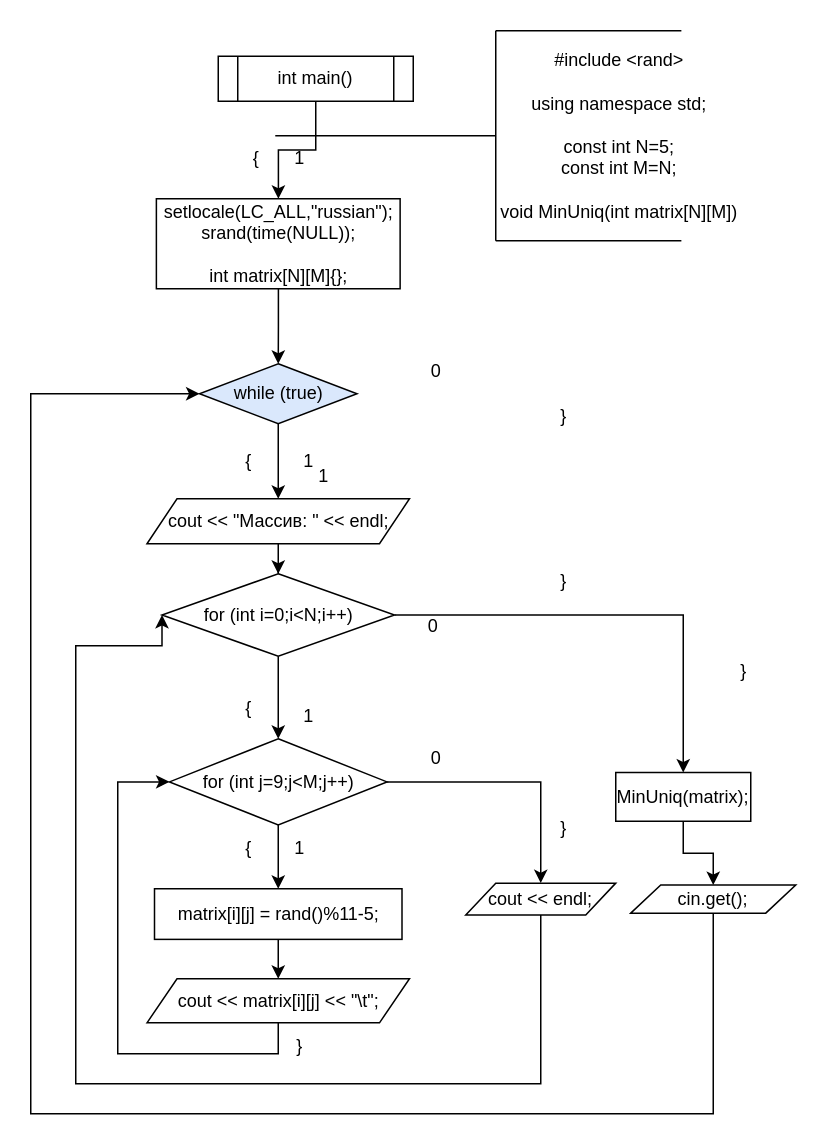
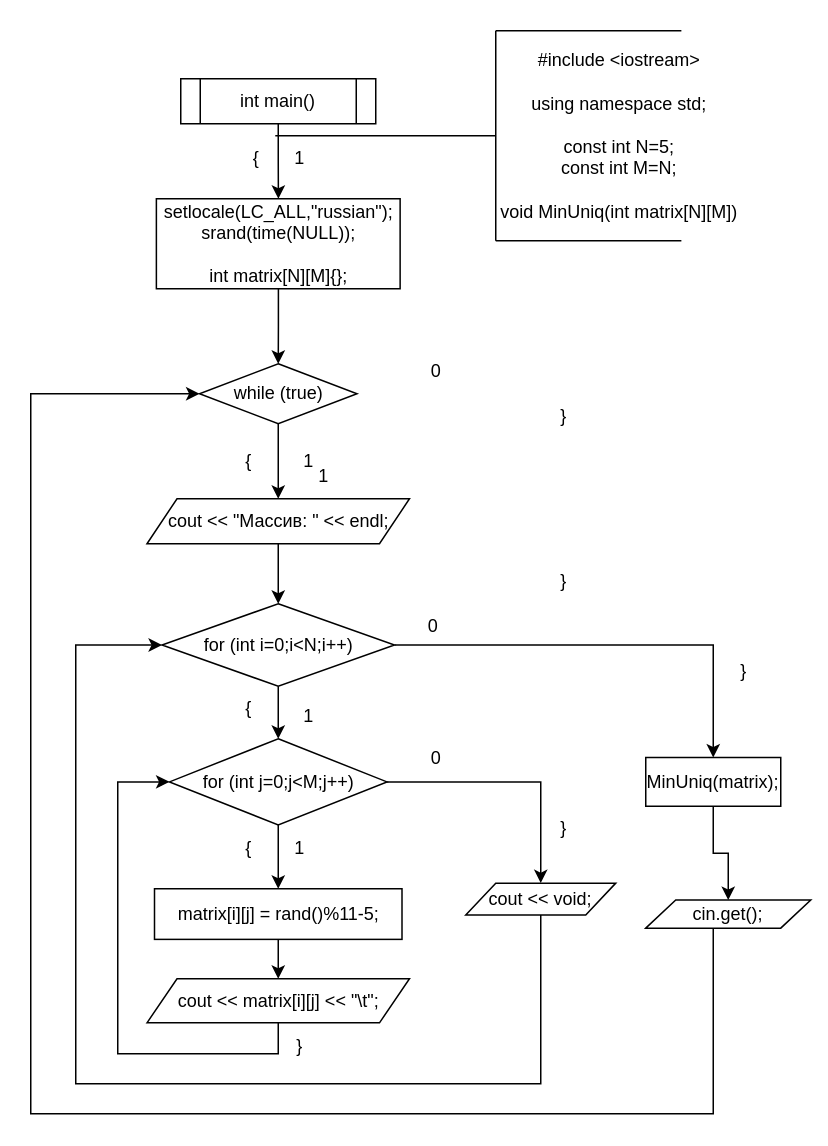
(316, 79) -> (278, 101)
(620, 136) -> (620, 136)
(278, 394) -> (278, 394)
(278, 615) -> (278, 645)
(279, 782) -> (279, 782)
(683, 797) -> (713, 782)
(541, 899) -> (541, 899)
(713, 899) -> (728, 914)
